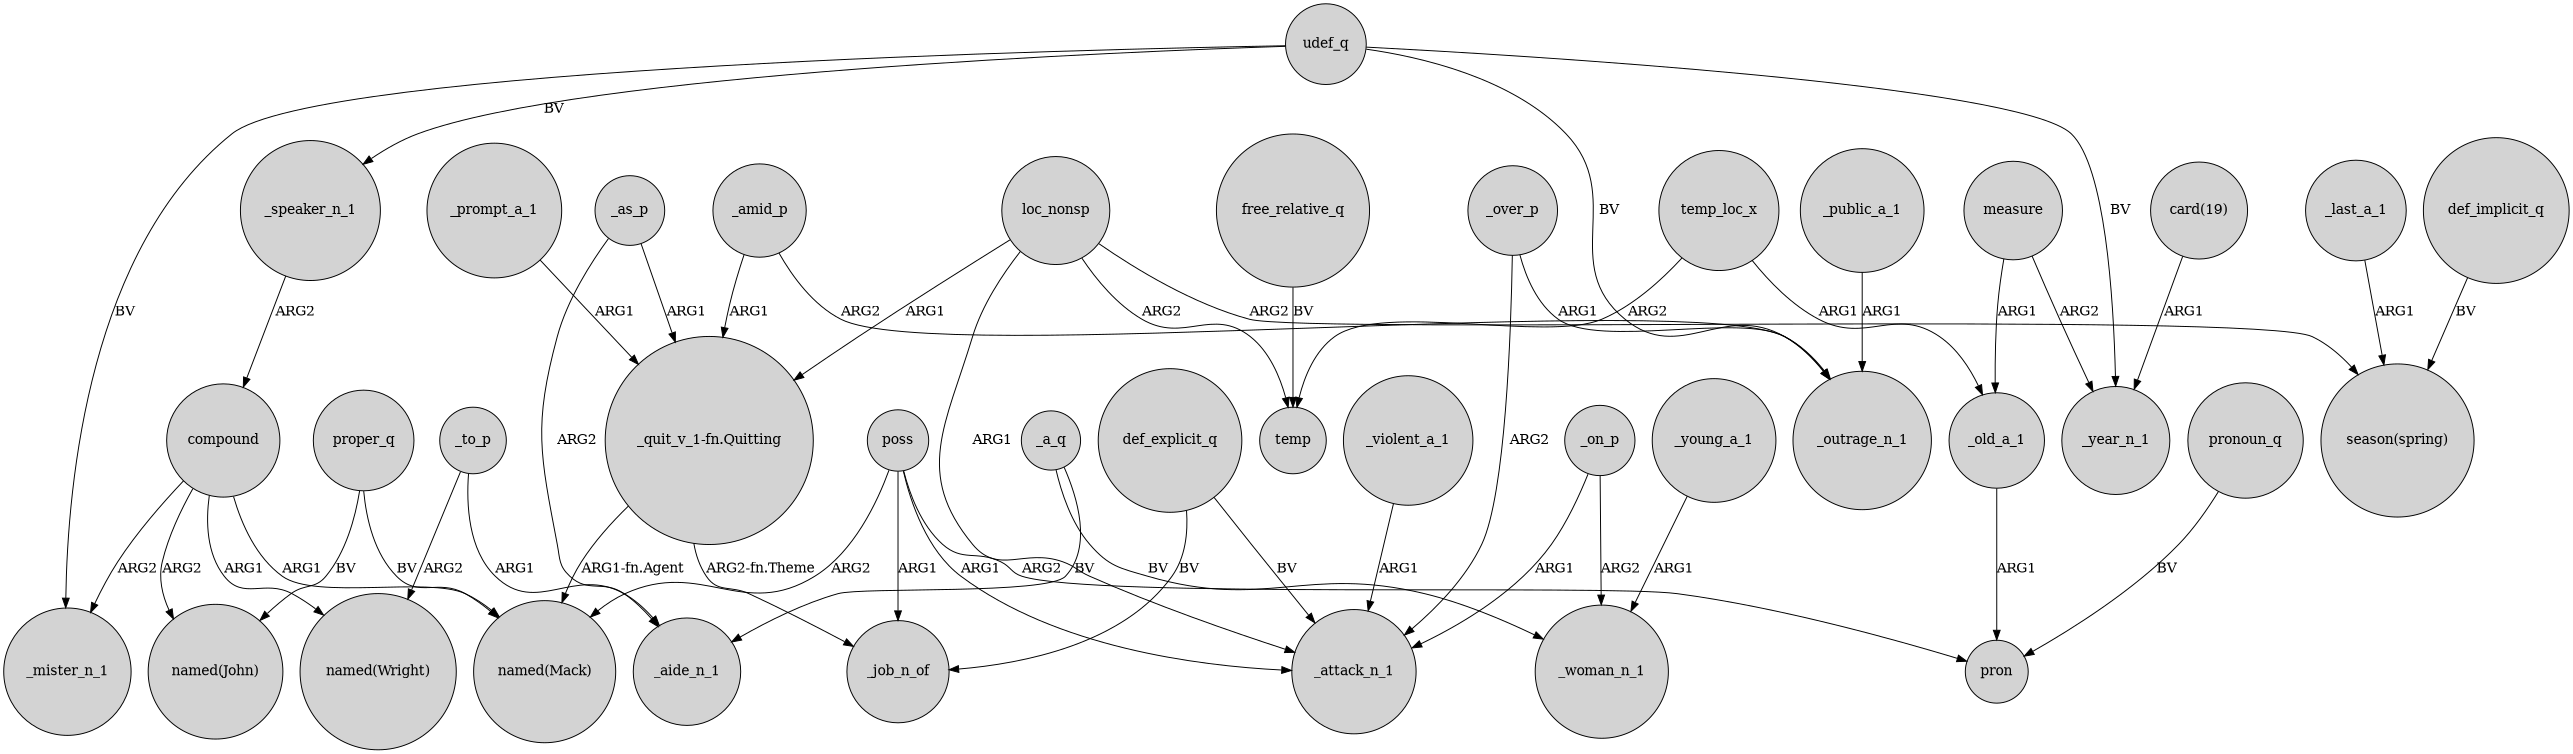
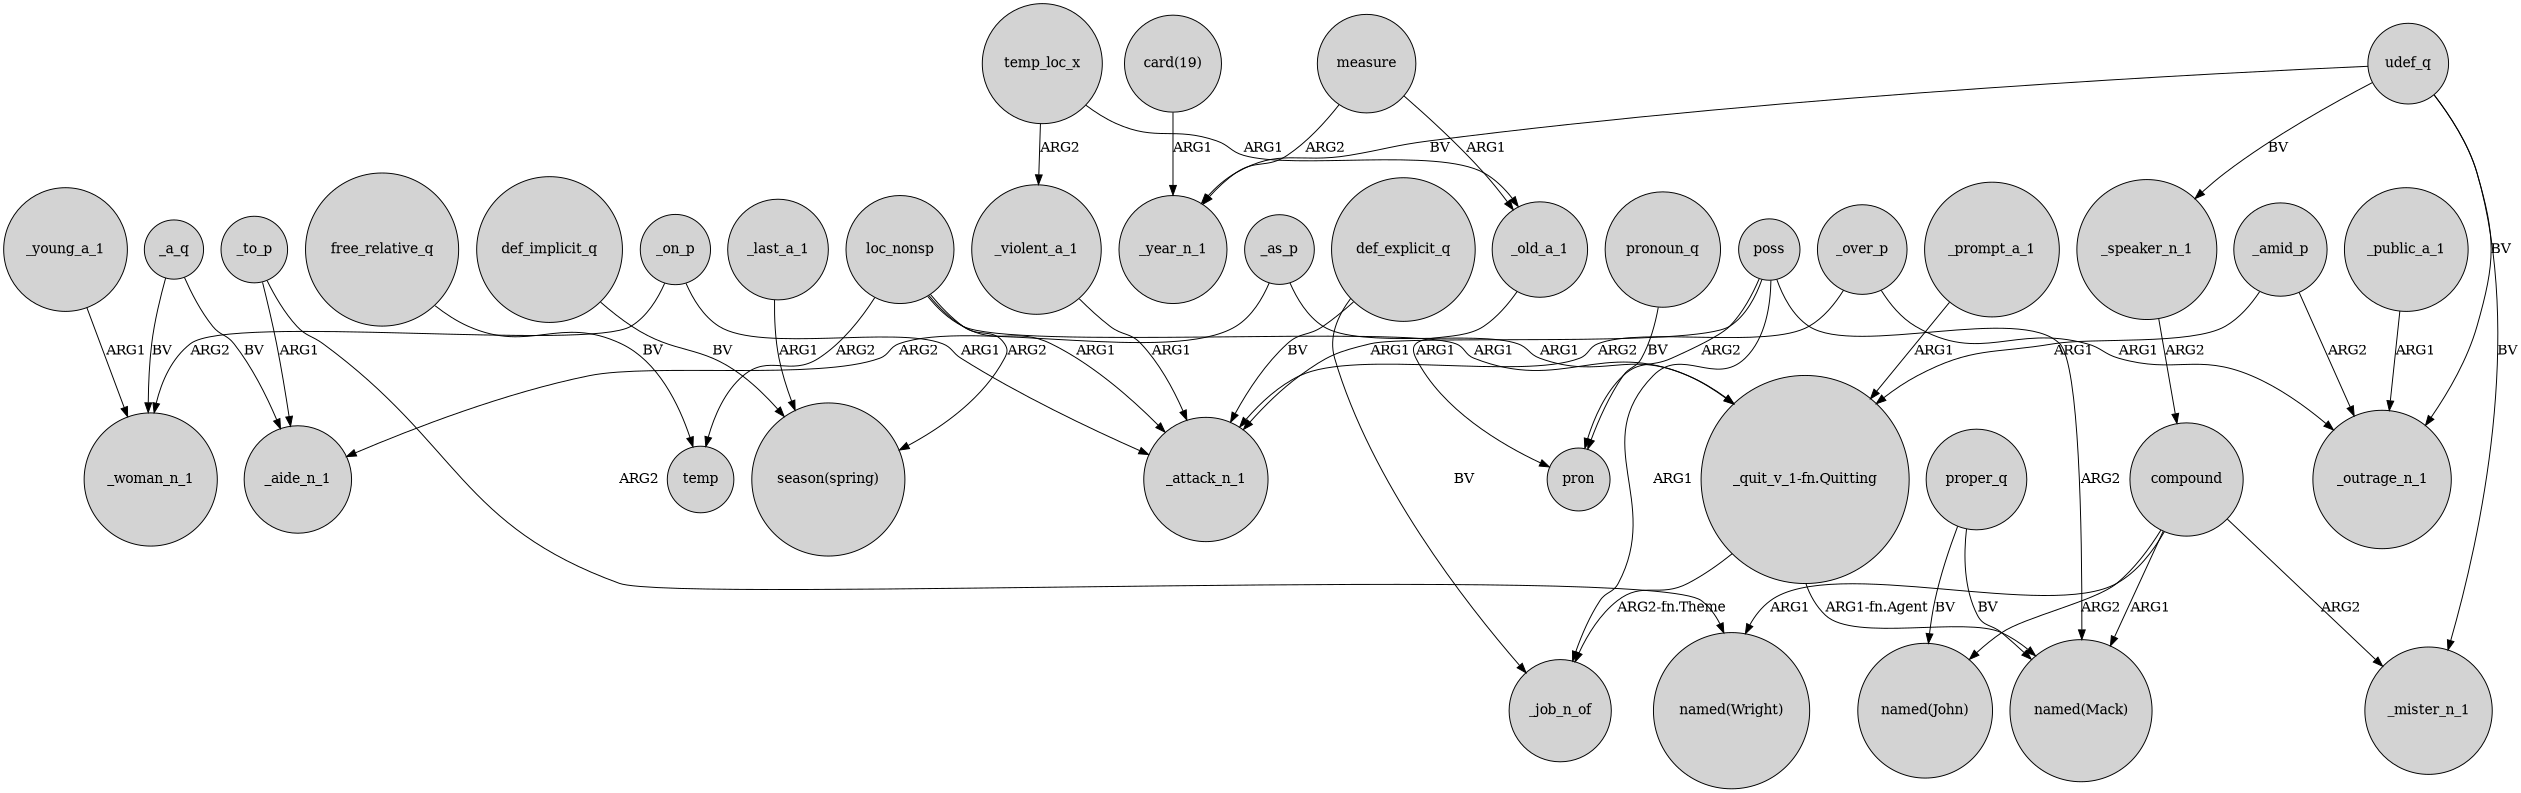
(1482, 325) -> (1040, 149)
